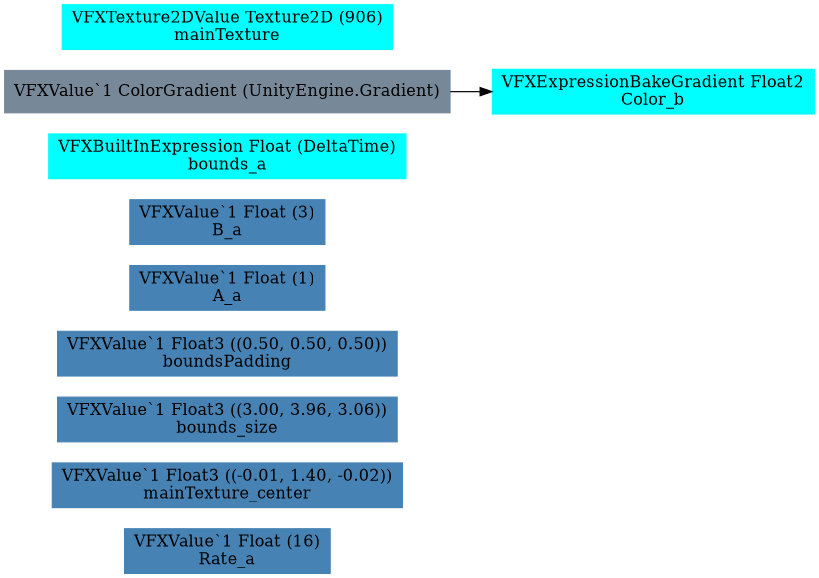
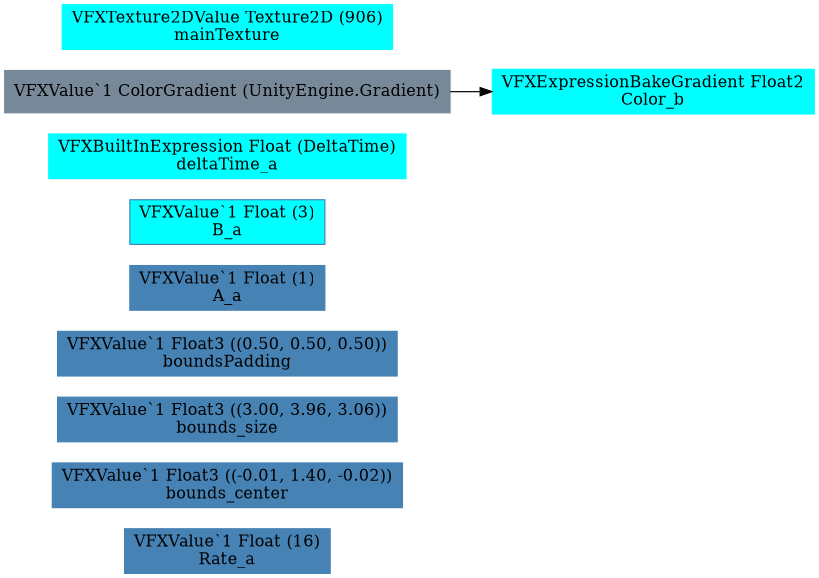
(227, 156) -> (227, 156)
(227, 222) -> (227, 222)
(227, 485) -> (227, 485)
